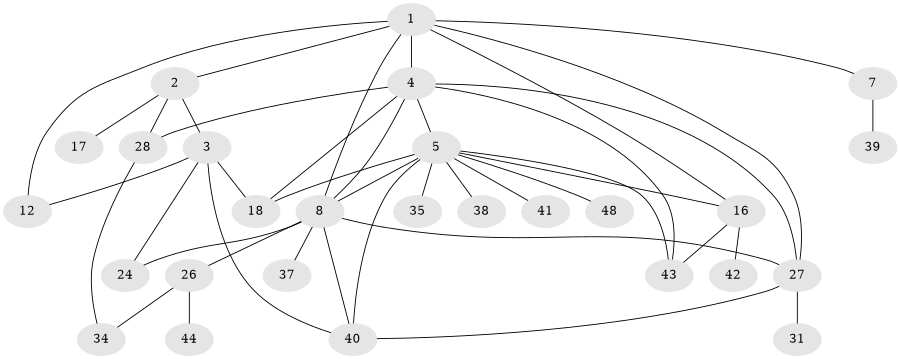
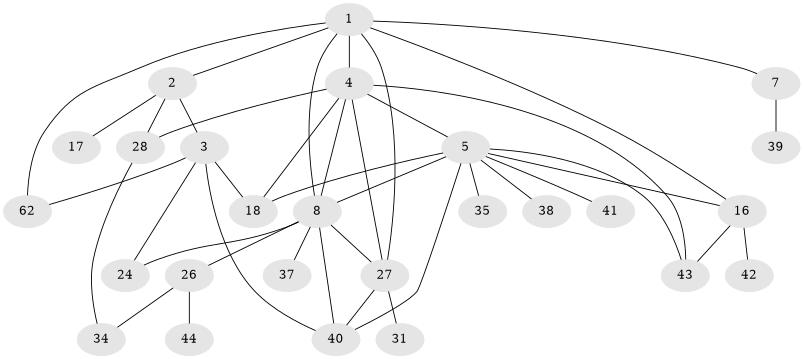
(28, 212) -> (28, 212)
(610, 212) -> none
